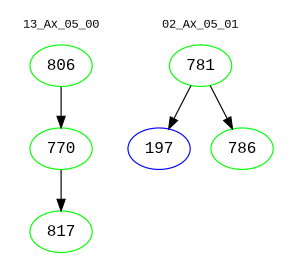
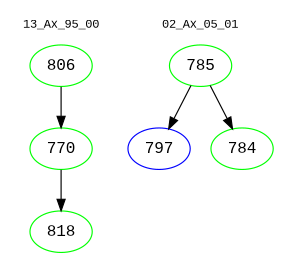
(62, 25) -> (62, 25)
(201, 66) -> (201, 66)
(159, 149) -> (159, 149)
(242, 149) -> (242, 149)
(61, 232) -> (61, 232)
